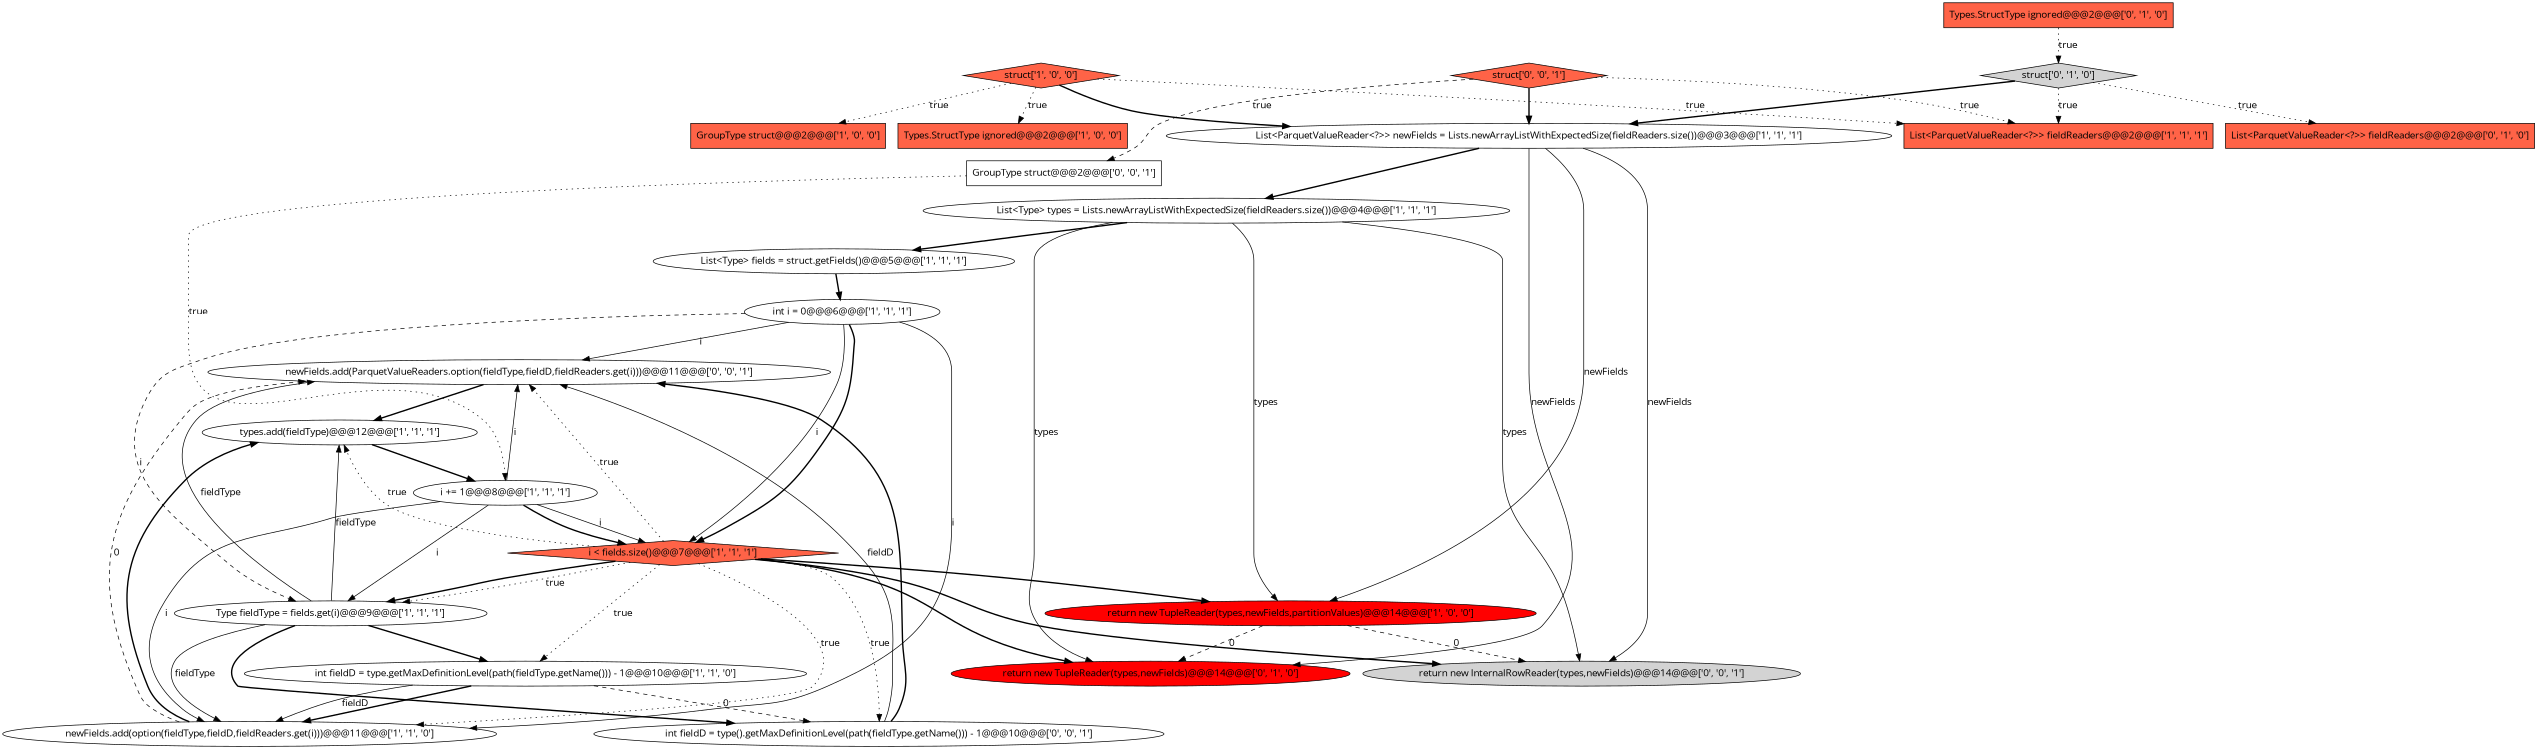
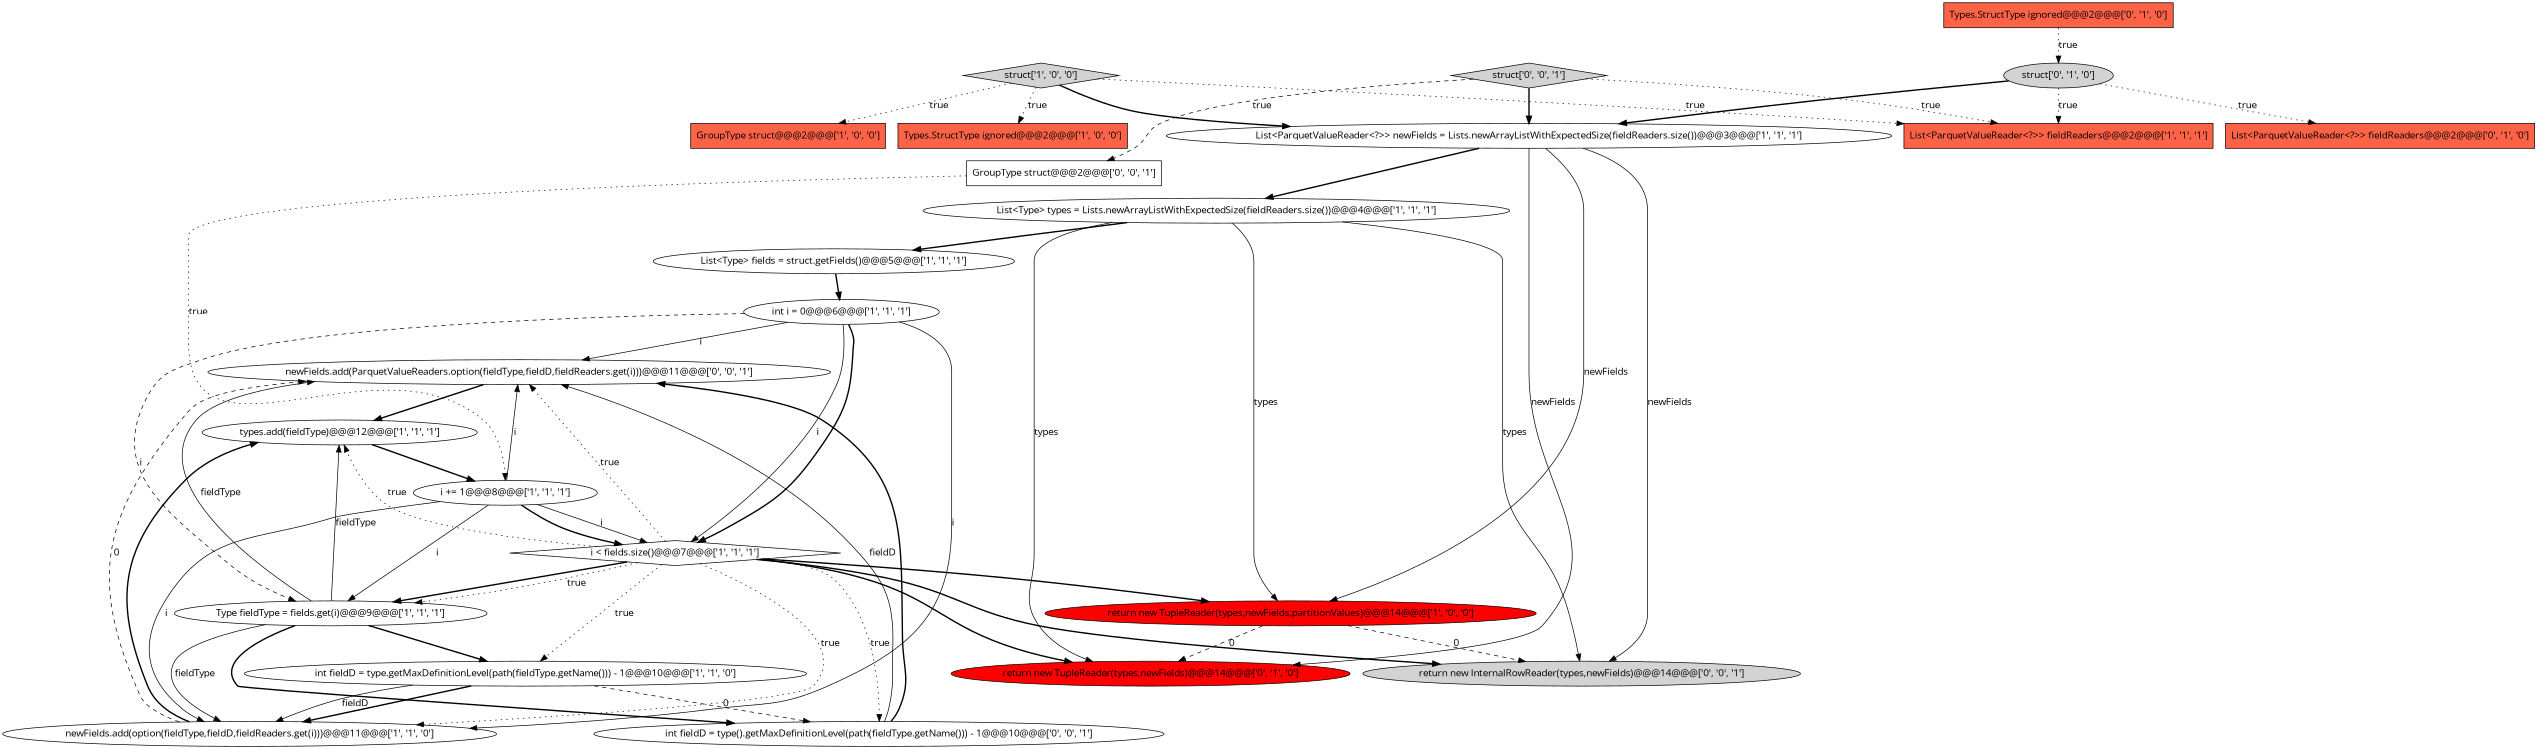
(1041, 76) -> (1041, 76)
(1529, 76) -> (1529, 76)
(2059, 76) -> (2059, 76)
(673, 553) -> (675, 553)
